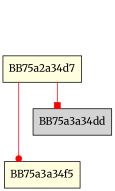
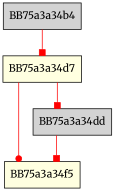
none -> (42, 16)
(42, 69) -> (42, 69)
none -> (57, 145)
